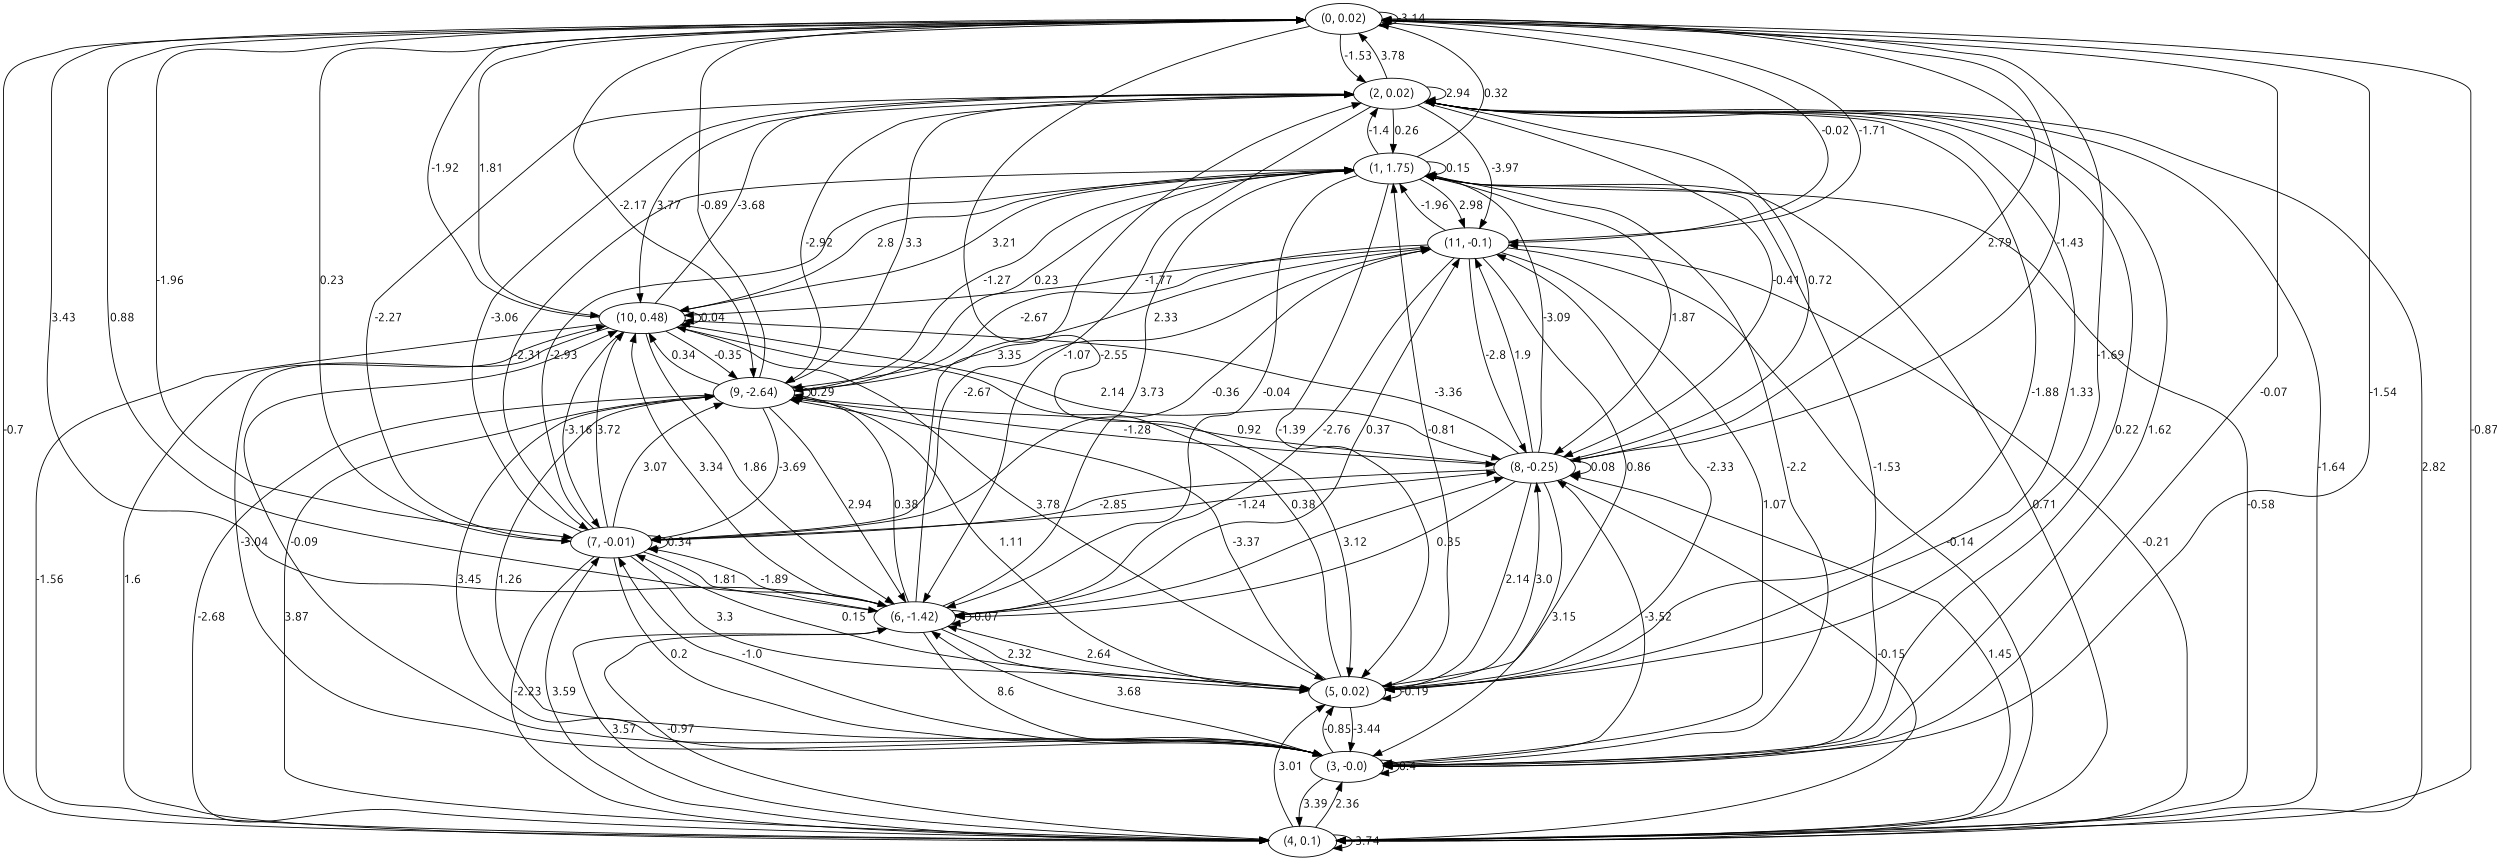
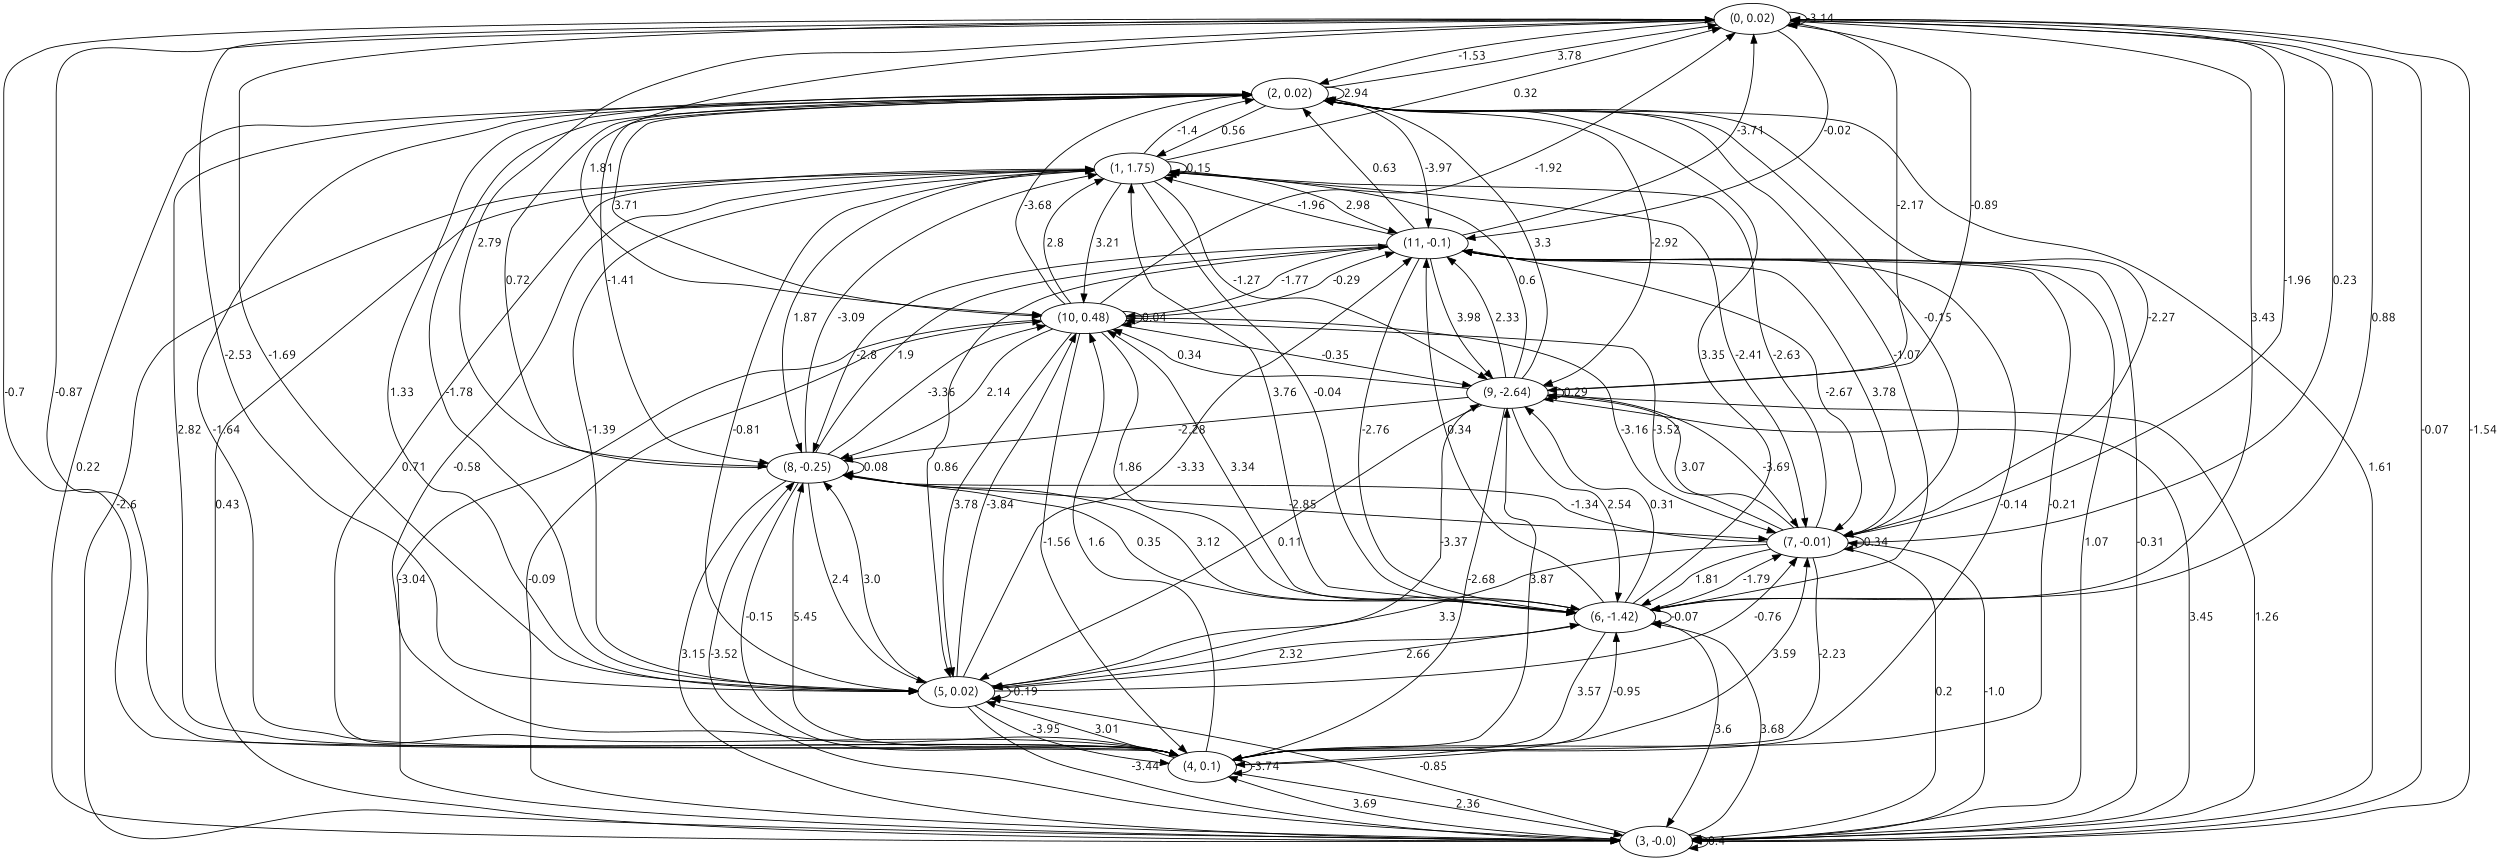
(2022, 91) -> none
(1407, 131) -> (1234, 131)
(1873, 131) -> (1751, 131)
none -> (1362, 172)
(669, 206) -> (627, 206)
(1047, 281) -> (1528, 281)
(1787, 281) -> (621, 281)
none -> (1254, 303)
(505, 318) -> (1939, 318)
(1035, 318) -> (1469, 318)
(528, 355) -> (1749, 355)
(564, 355) -> (1787, 355)
(1115, 355) -> (239, 355)
(1152, 393) -> (1285, 393)
(1226, 393) -> (1884, 393)
(2046, 393) -> (460, 393)
(609, 430) -> (1667, 430)
(1138, 430) -> (1192, 430)
(1379, 430) -> (1460, 430)
(2160, 430) -> (2380, 468)
(1235, 436) -> none
(1721, 468) -> (1191, 468)
(1797, 468) -> (127, 505)
(1888, 468) -> (228, 505)
none -> (2137, 477)
(860, 505) -> (1620, 505)
(907, 505) -> (1663, 505)
(1252, 505) -> (1585, 505)
(1304, 505) -> (1001, 505)
(1011, 542) -> (1290, 542)
(775, 580) -> (1757, 580)
(1518, 580) -> (841, 580)
(854, 617) -> (1768, 617)
(1099, 655) -> (1418, 655)
(2000, 655) -> (805, 617)
(1006, 692) -> (1724, 729)
(681, 729) -> (1627, 692)
none -> (1022, 732)
(1316, 804) -> (1365, 804)
